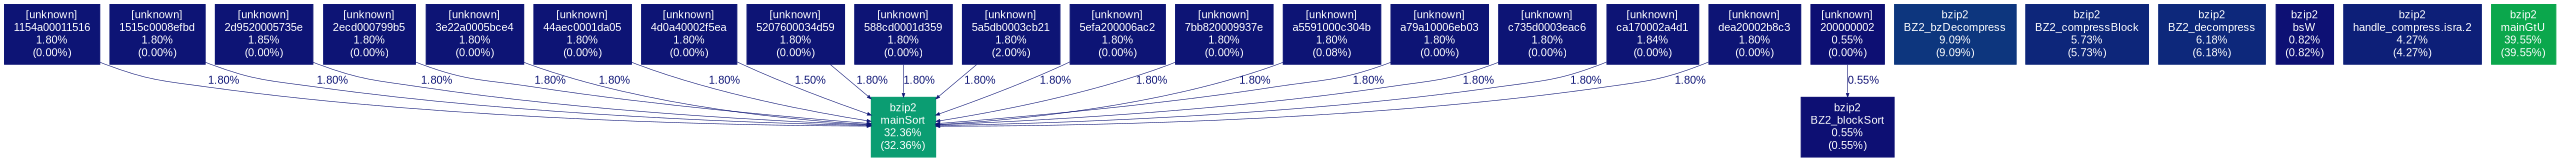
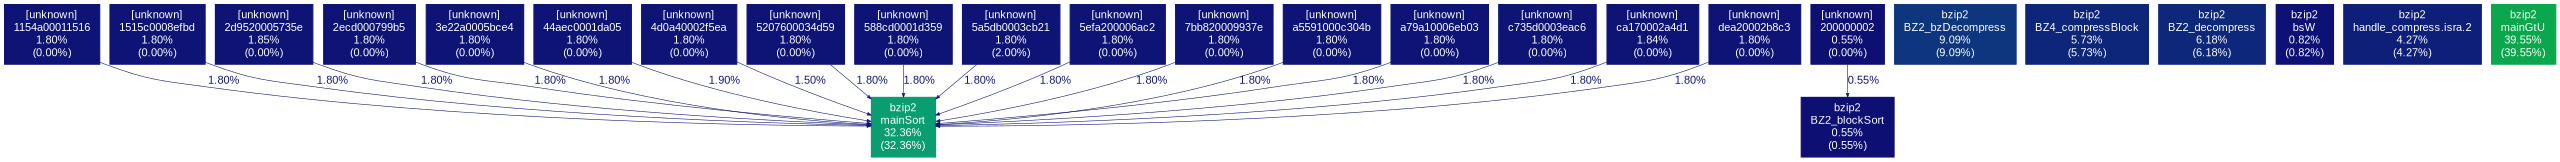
(1332, 34) -> (1332, 34)
(2087, 34) -> (2087, 34)
(725, 81) -> (725, 81)
